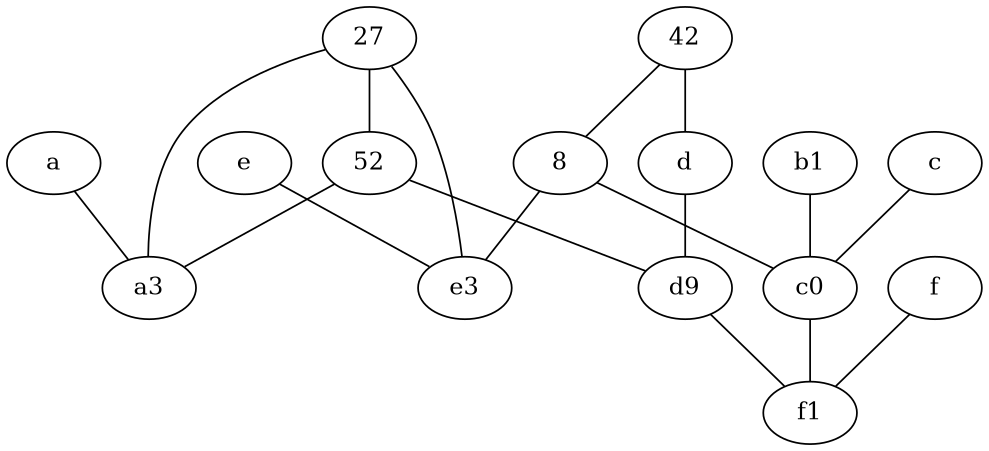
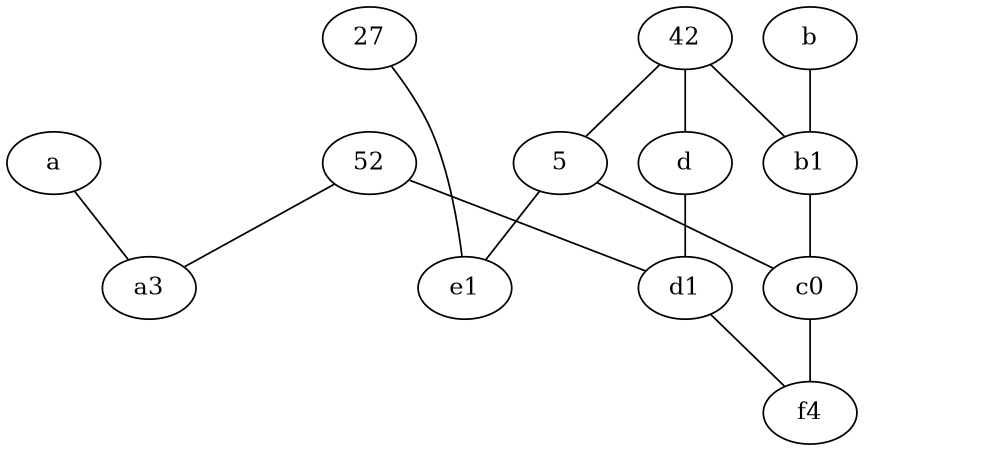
none -> (810, 38)
none -> (747, 100)
(369, 101) -> none
(194, 118) -> none
(245, 163) -> none
(560, 163) -> (560, 163)
(935, 163) -> none
(465, 288) -> (465, 288)
(685, 288) -> (685, 288)
(935, 288) -> none
(810, 413) -> (810, 413)
